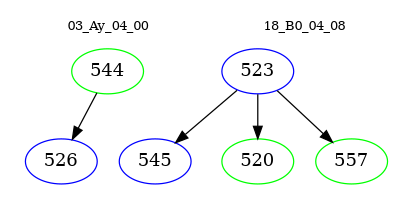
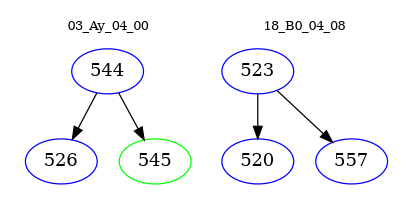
(108, 71) -> (108, 71)
(220, 105) -> (128, 111)
(155, 161) -> (155, 161)
(258, 161) -> (258, 161)
(352, 161) -> (352, 161)
